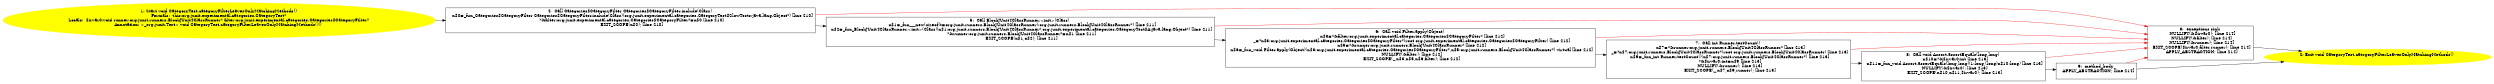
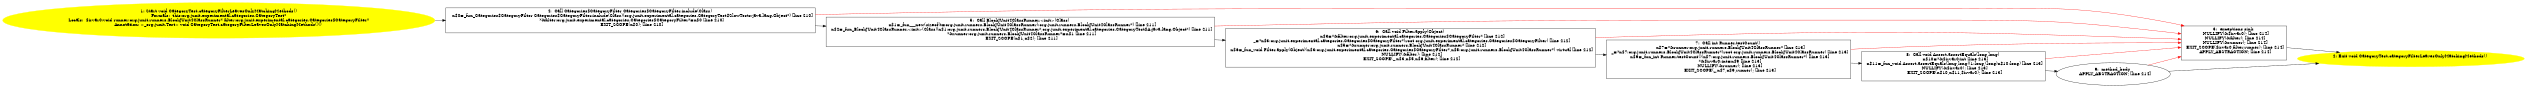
(2096, 71) -> (2113, 74)
